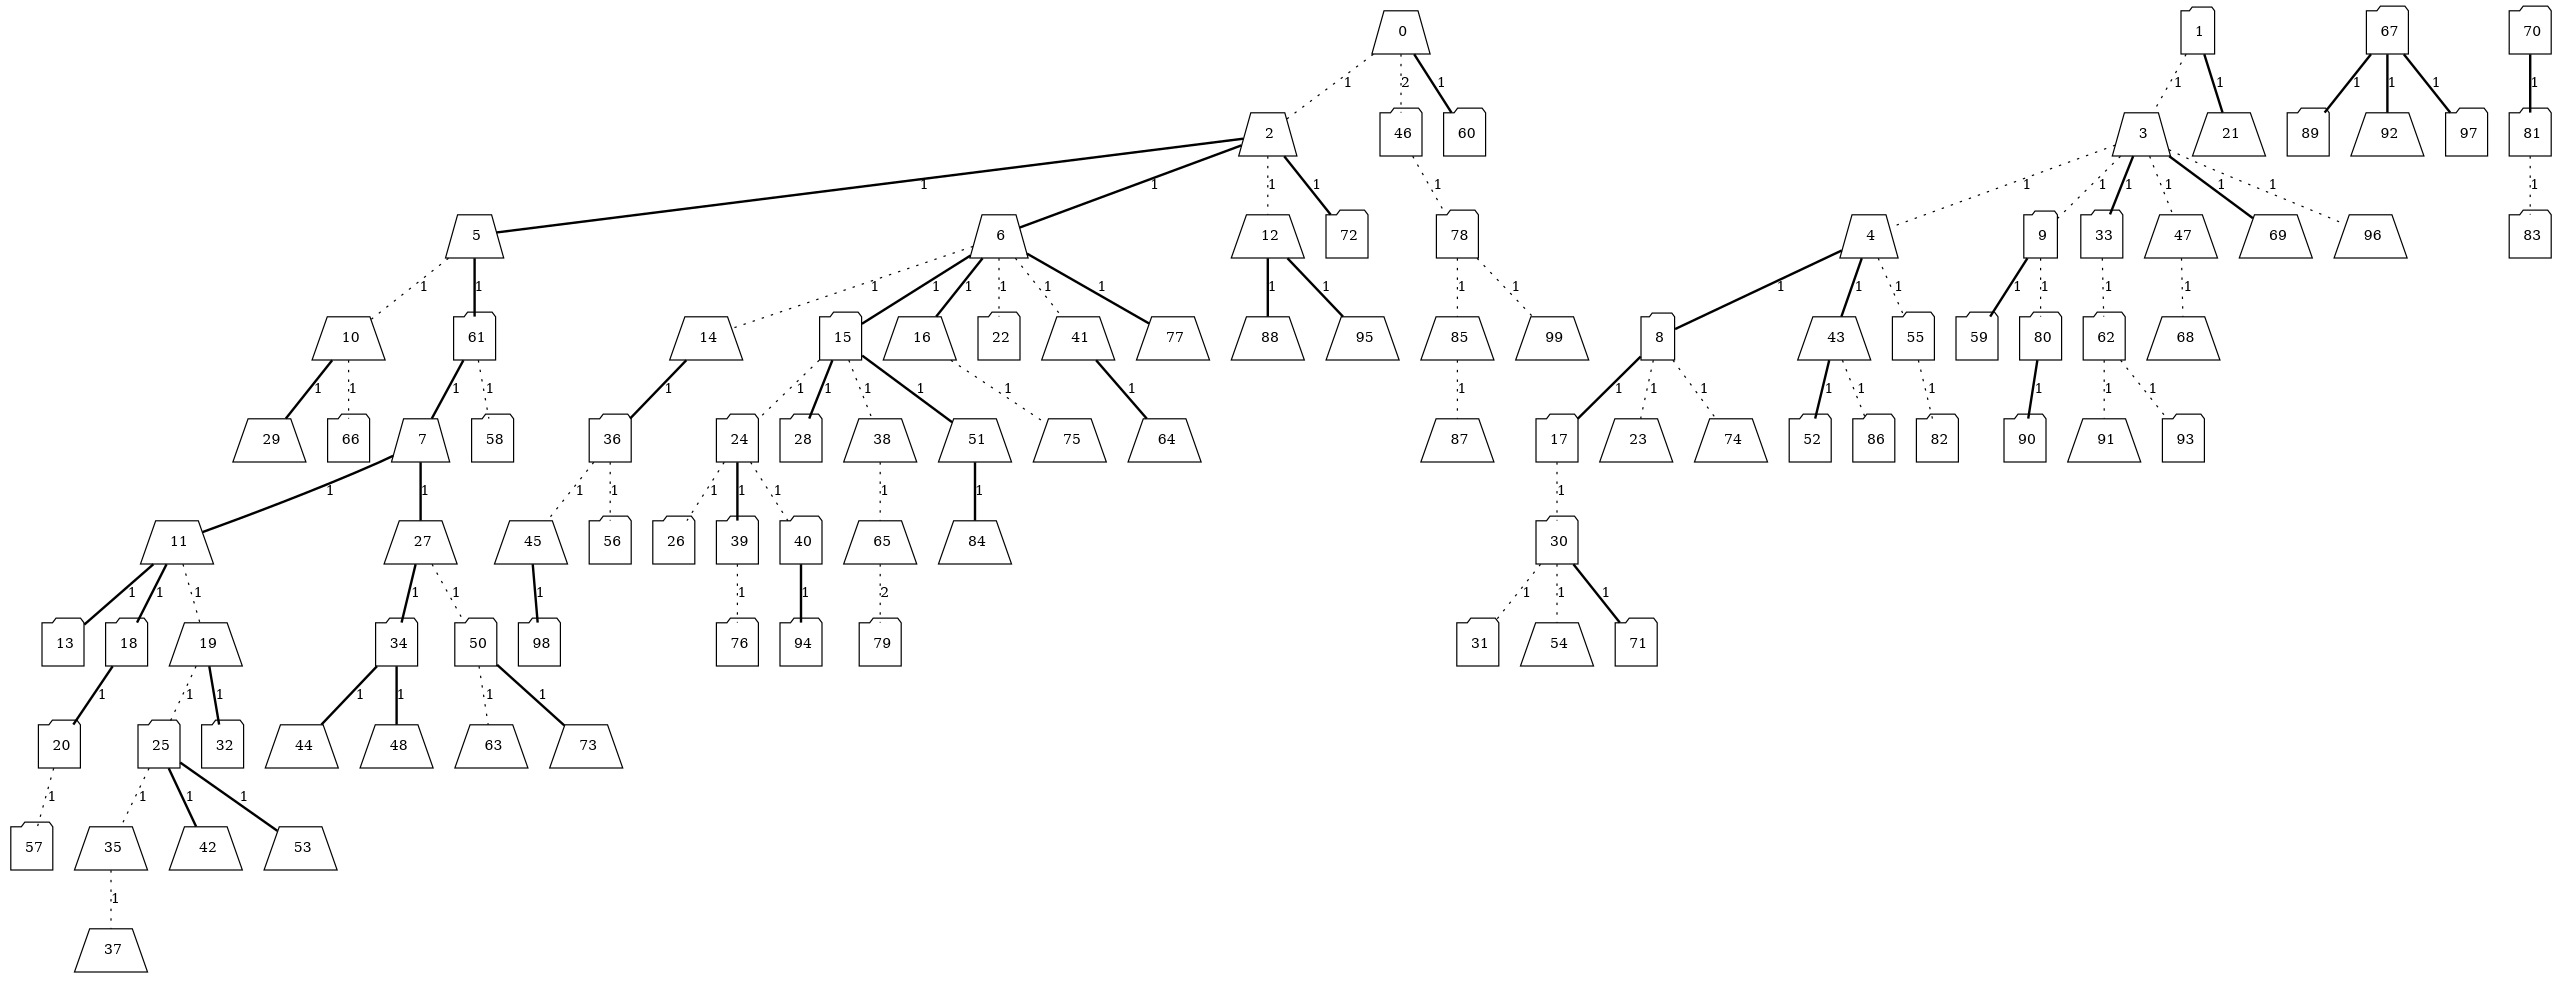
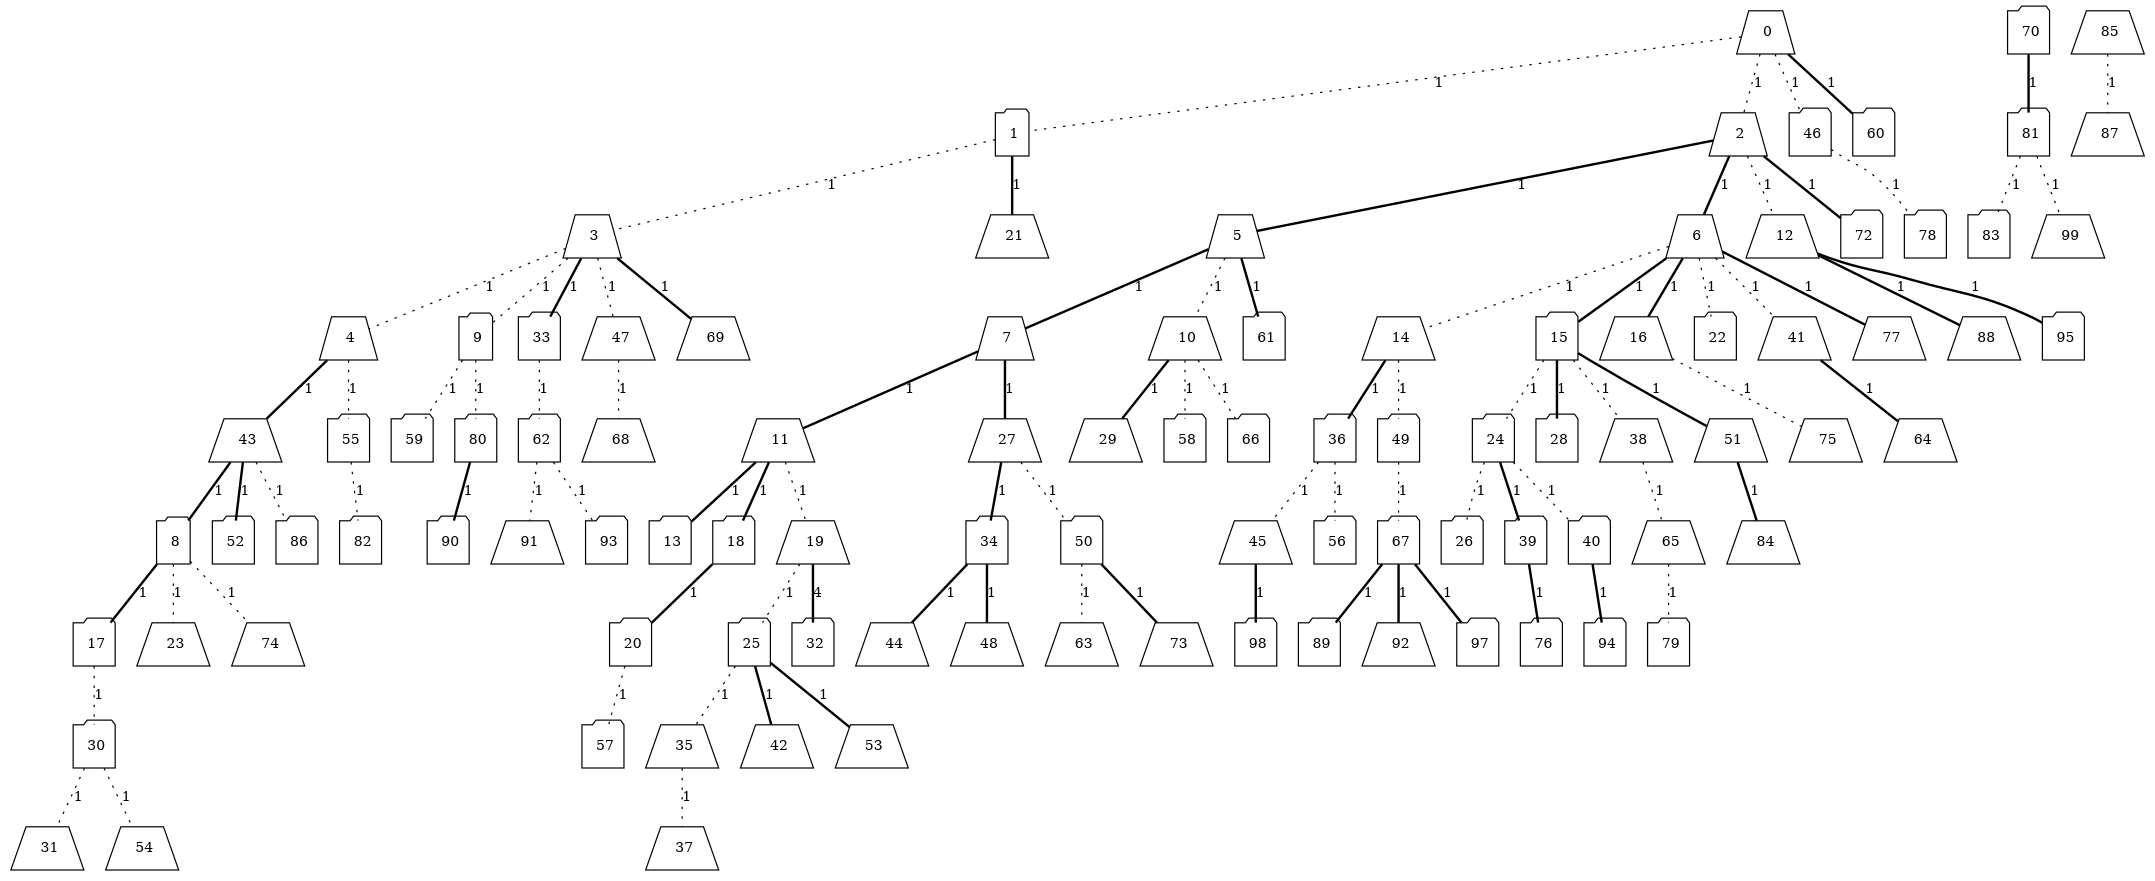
(1406, 83) -> (1796, 83)
none -> (1385, 84)
(2371, 236) -> none
(1457, 287) -> none
(1505, 287) -> (2048, 185)
(2009, 287) -> (444, 389)
(1758, 290) -> (209, 491)
(1363, 338) -> (2063, 338)
(448, 389) -> (1117, 289)
(484, 389) -> (1185, 389)
none -> (1399, 440)
(737, 593) -> (1534, 593)
(885, 593) -> (1673, 593)
(1478, 644) -> (47, 848)
(1636, 644) -> none
(220, 695) -> (818, 593)
